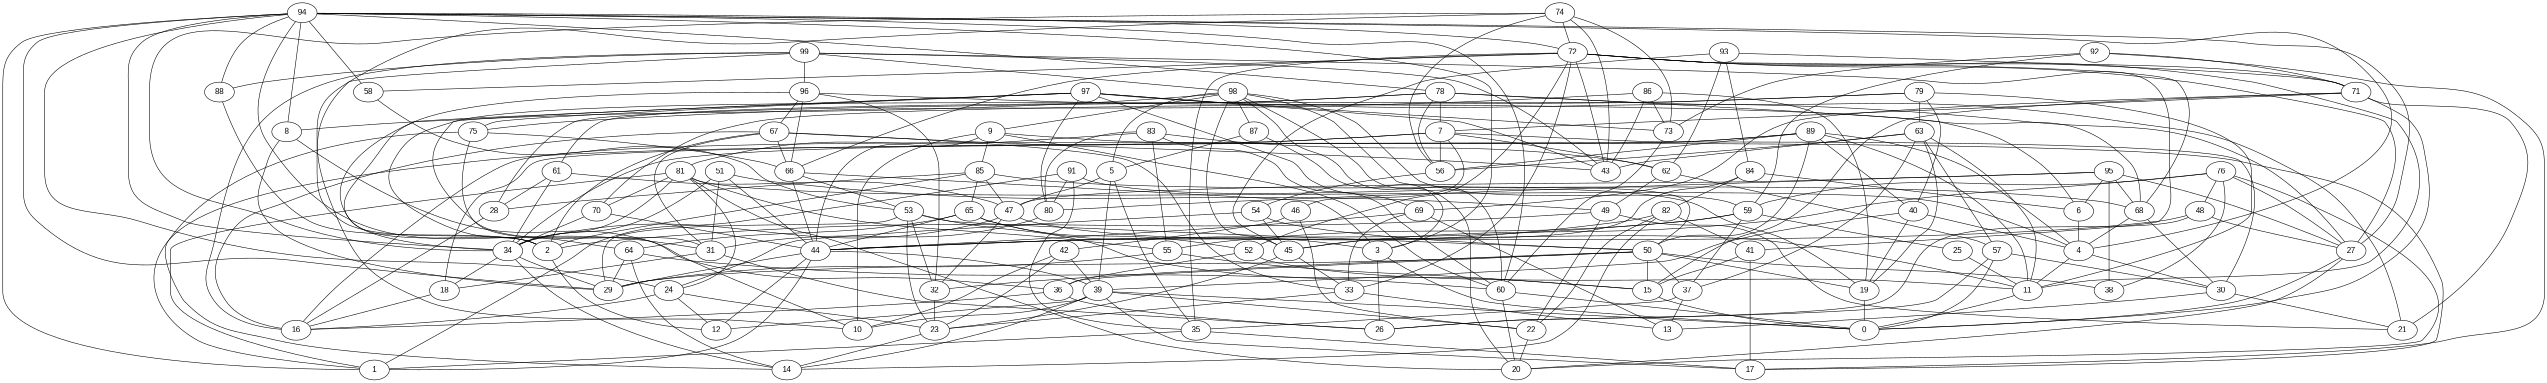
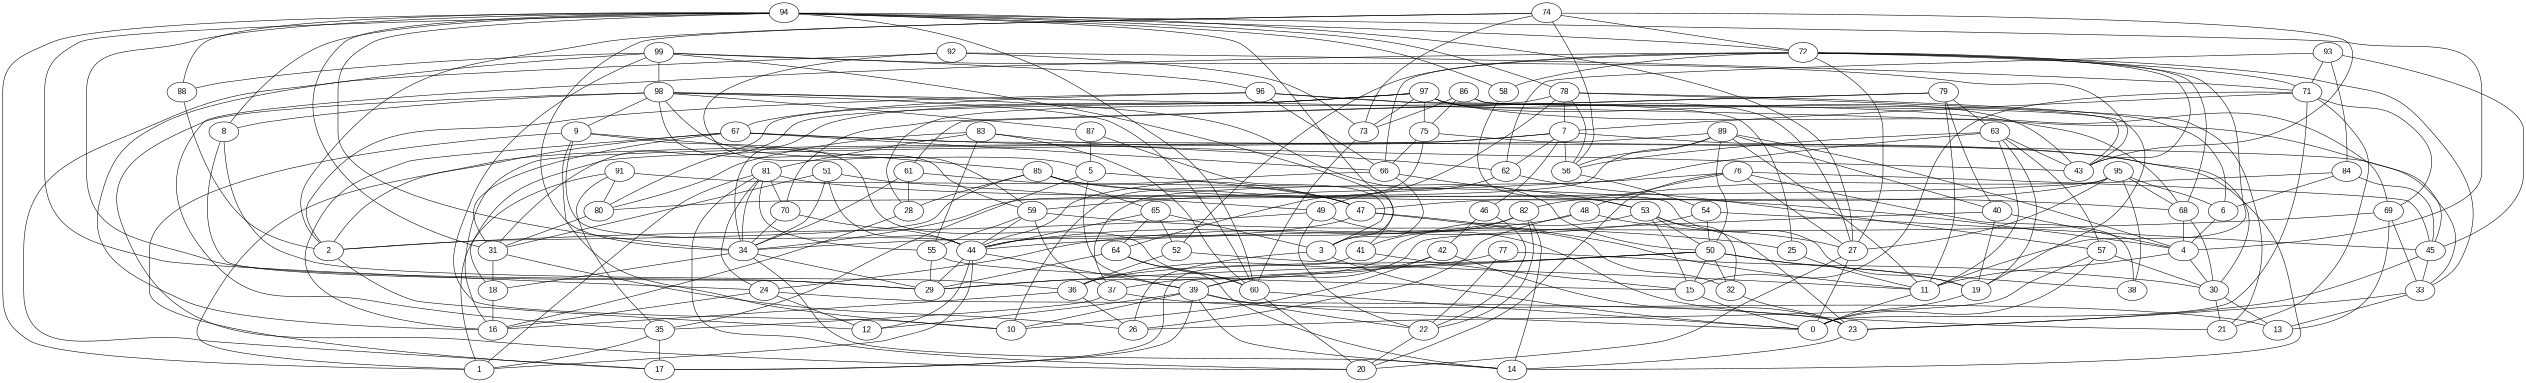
(936, 156) -> (1725, 116)
none -> (1503, 251)
